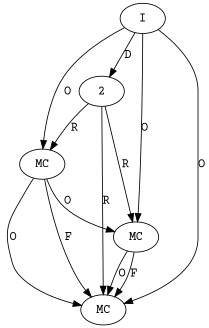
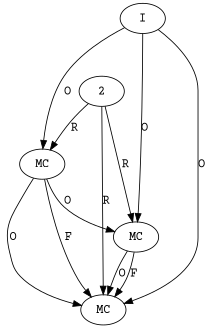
(124, 51) -> none
